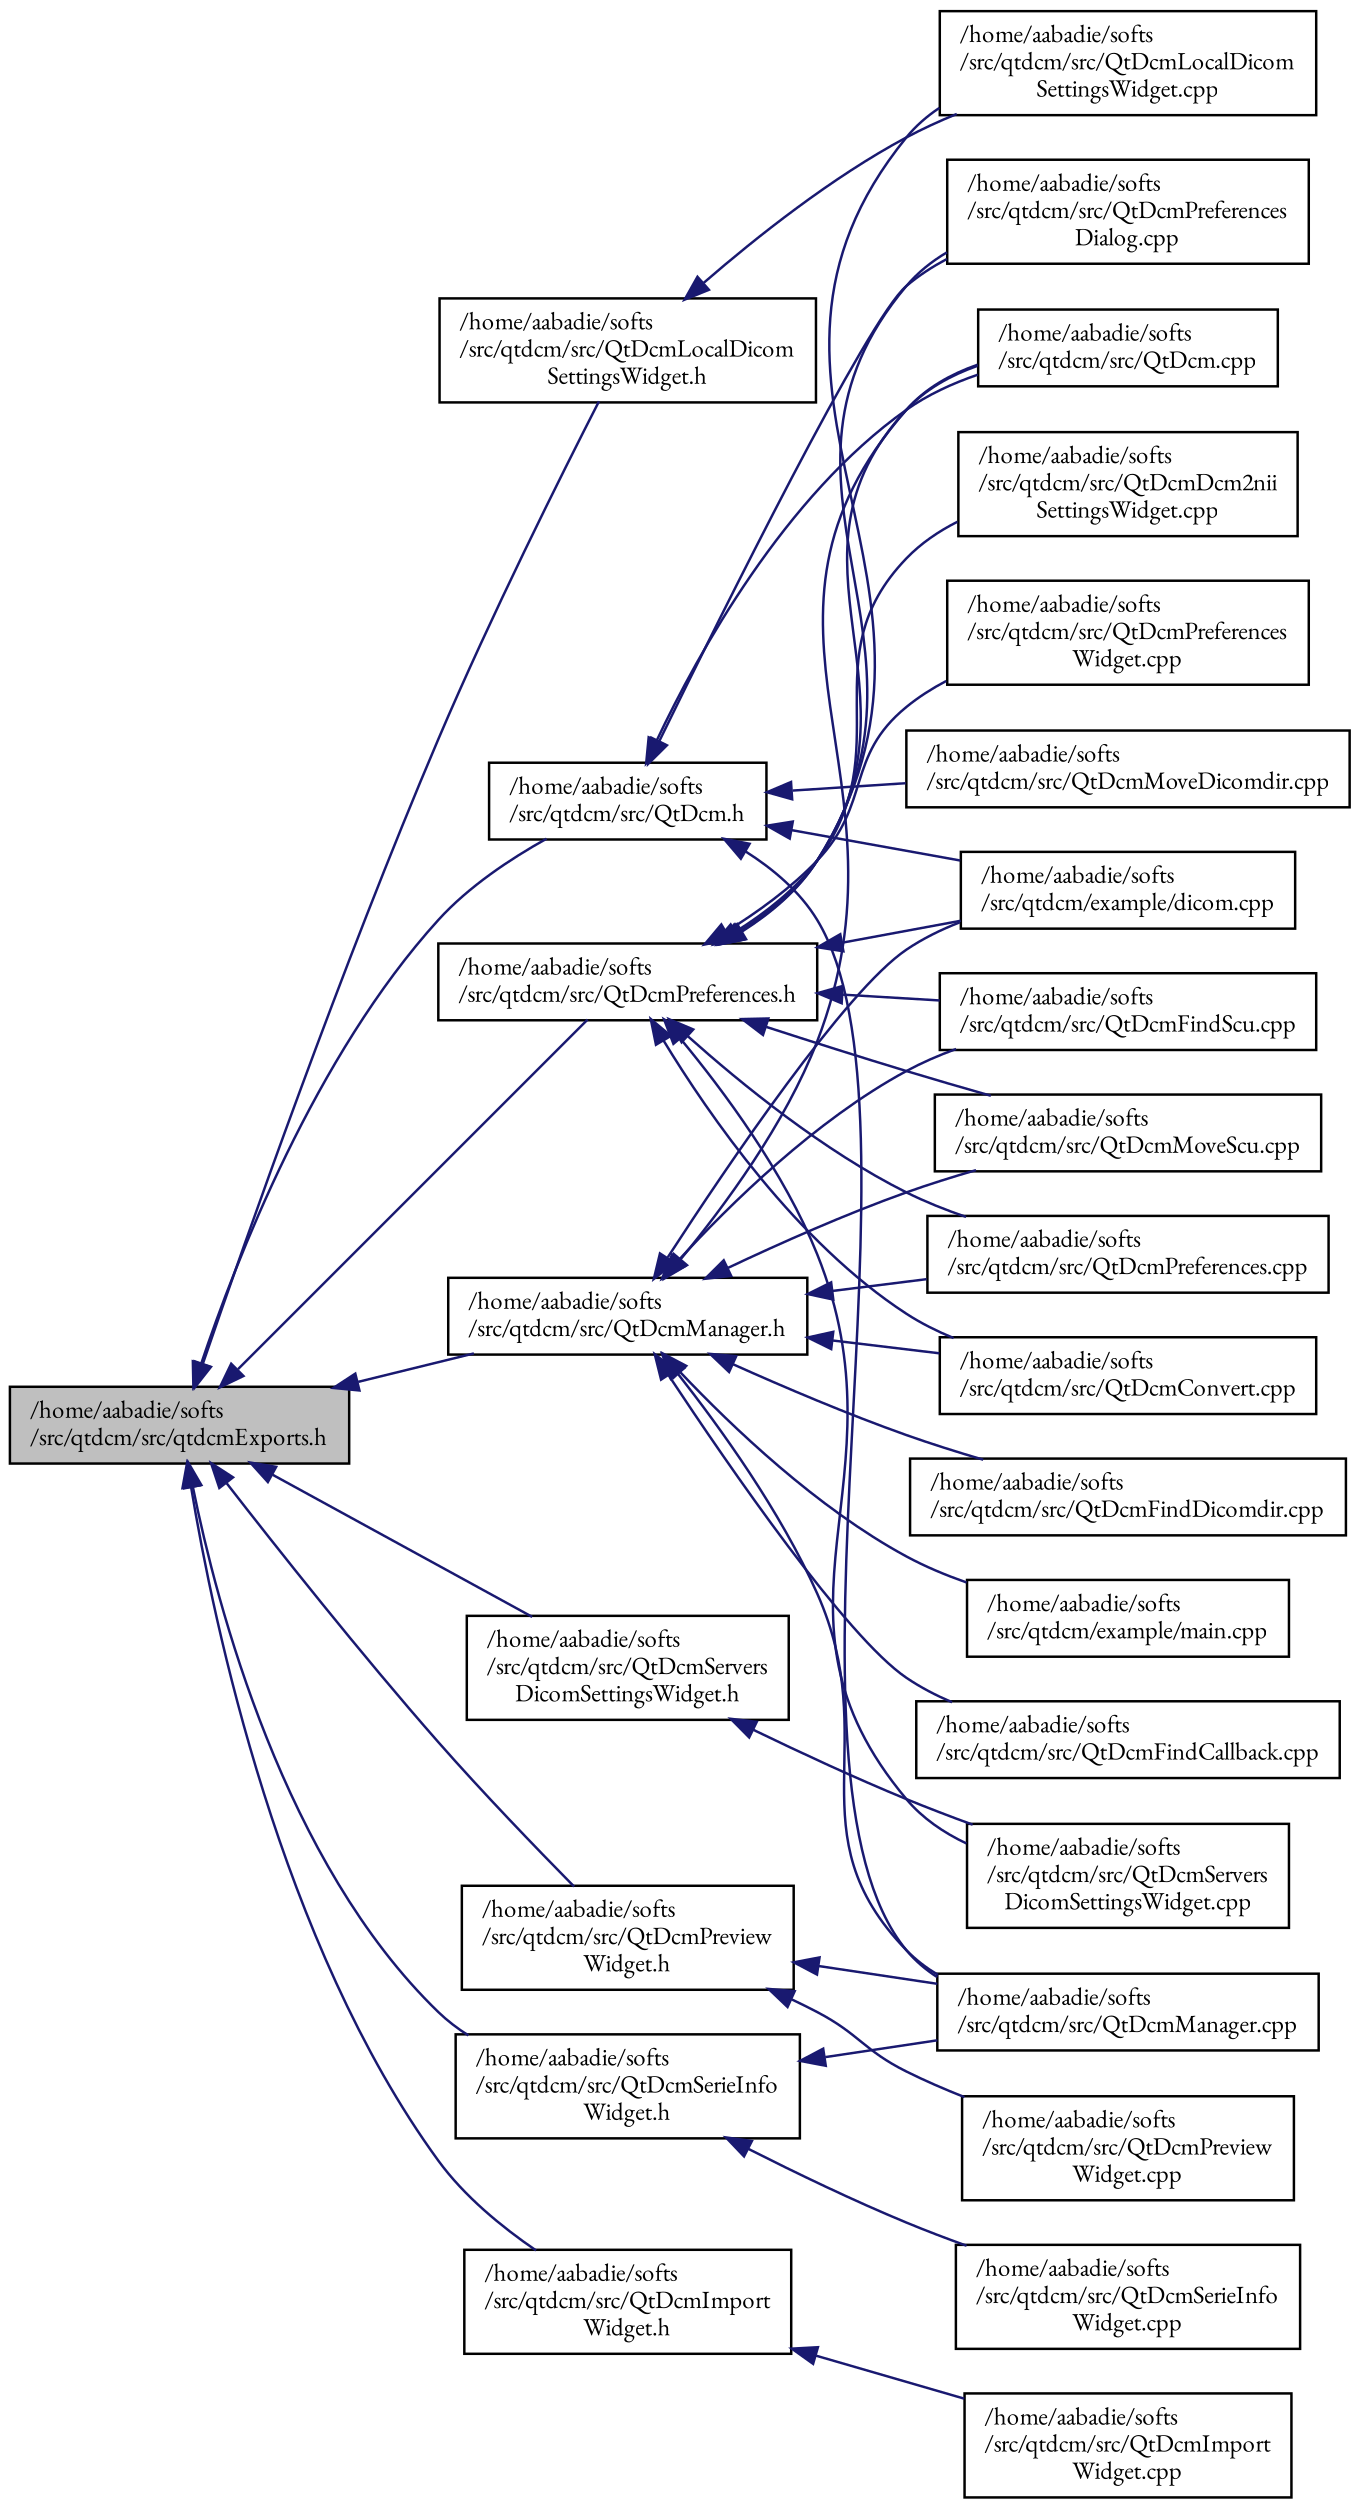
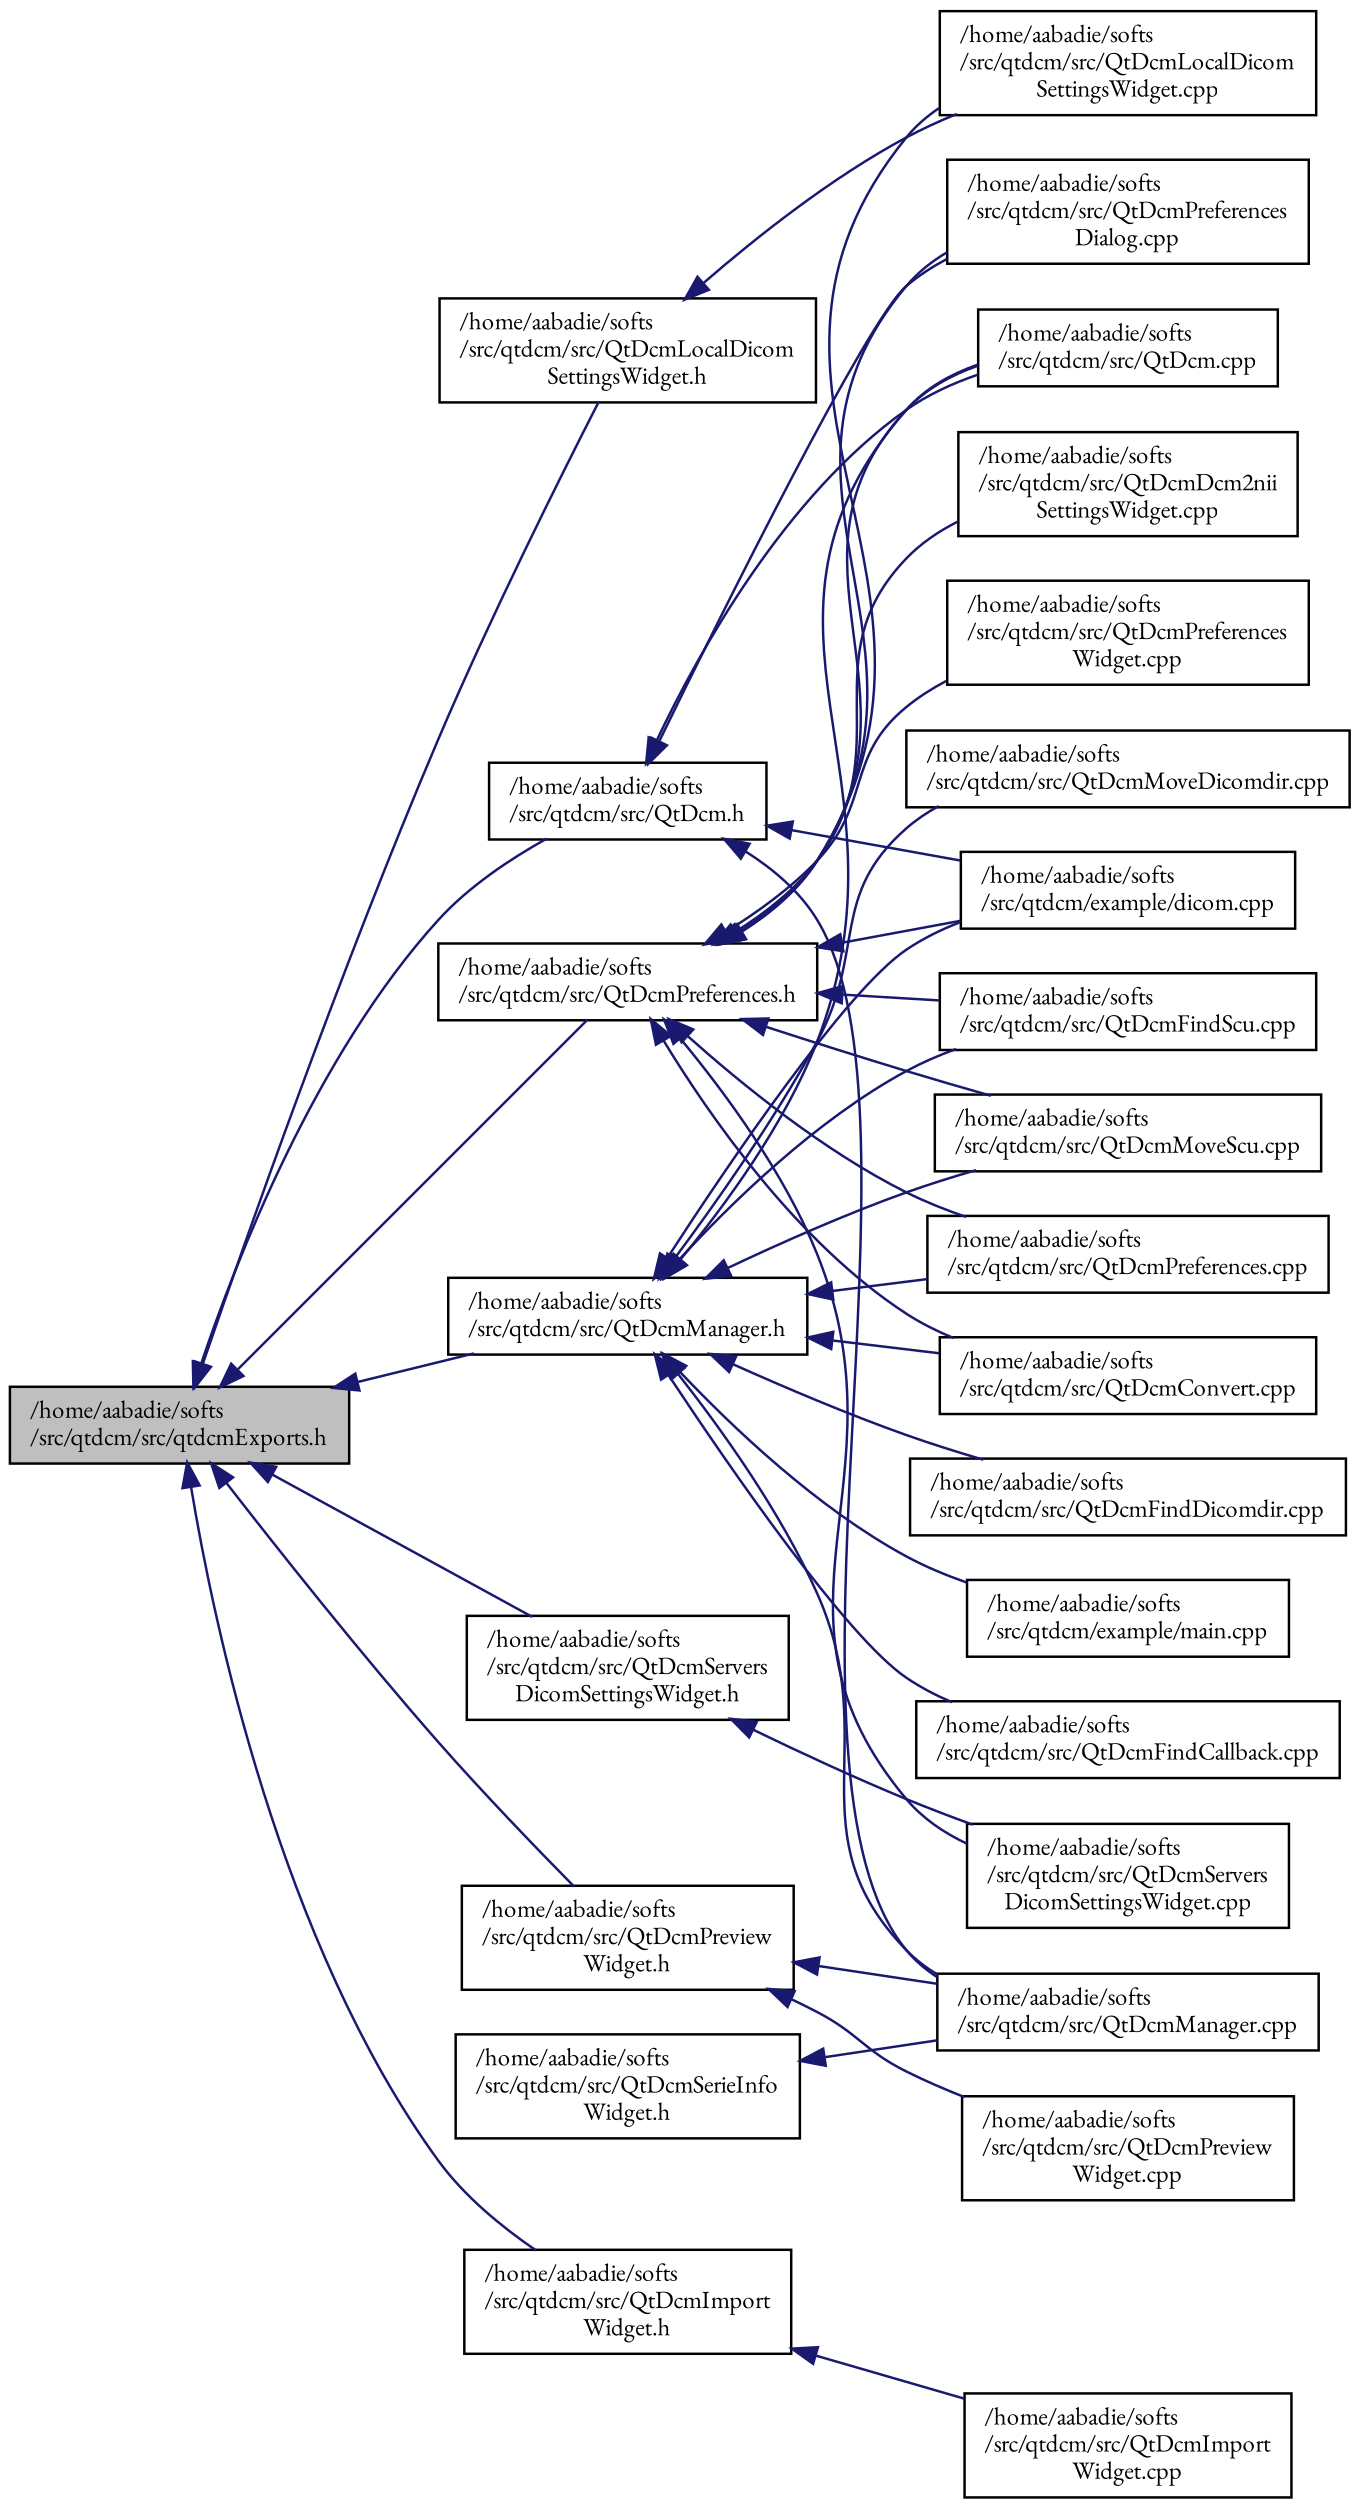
(827, 788) -> (820, 1035)
(287, 1785) -> none
(1128, 2297) -> none
